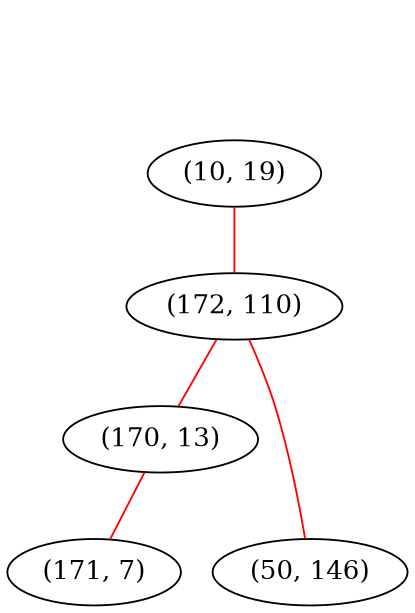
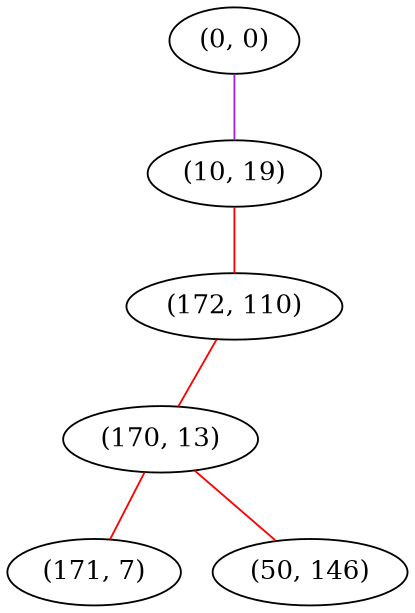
none -> (234, 41)
(284, 437) -> (235, 506)
